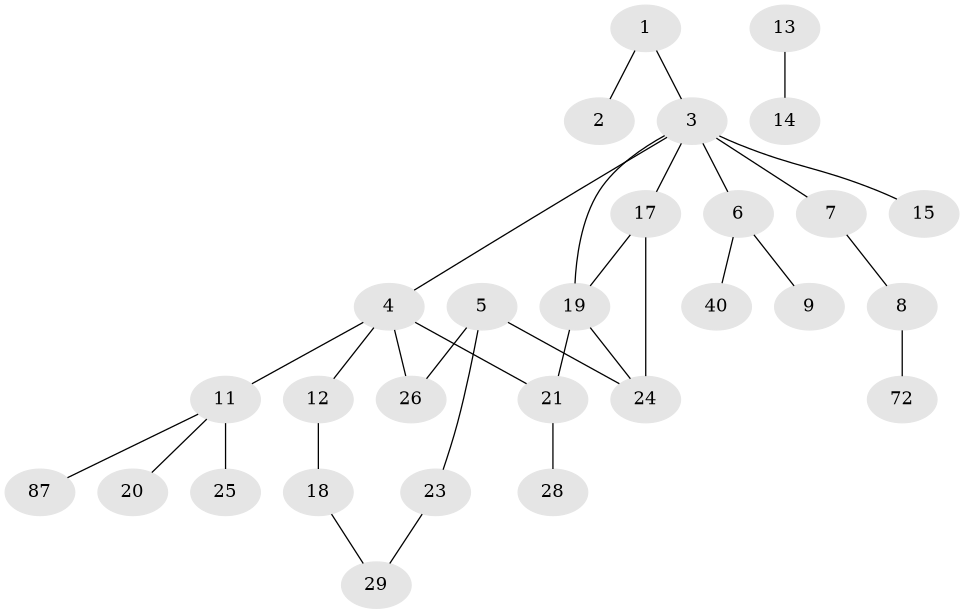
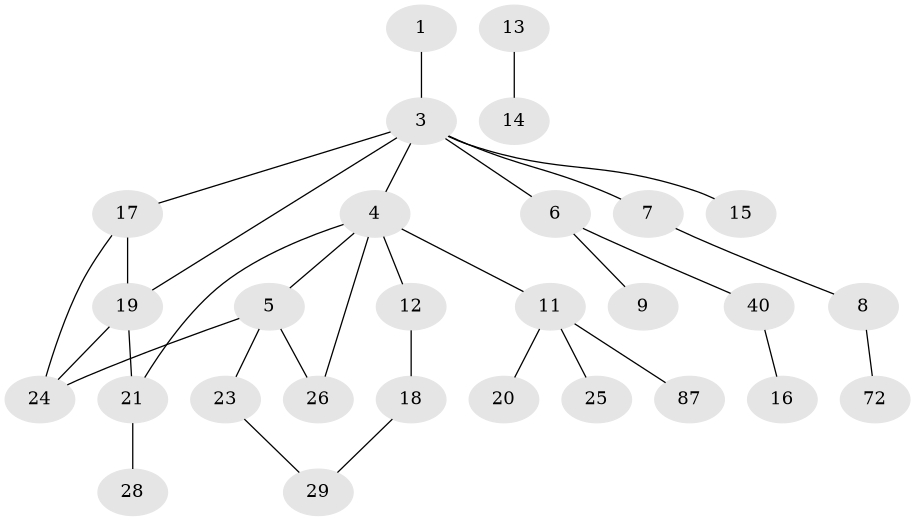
(599, 121) -> none
none -> (322, 261)
none -> (782, 400)
